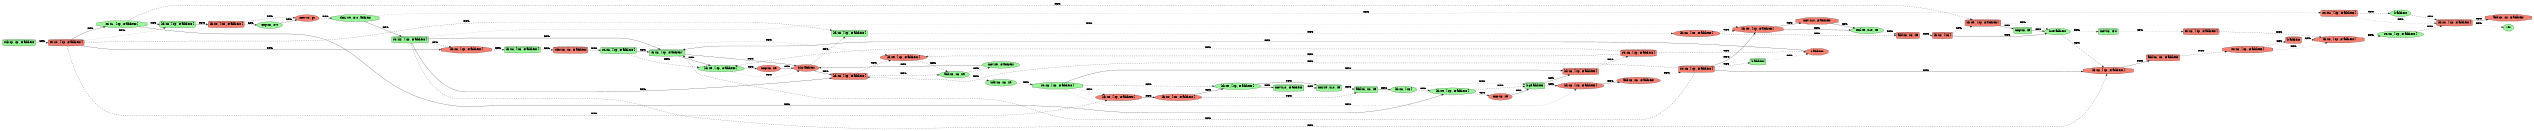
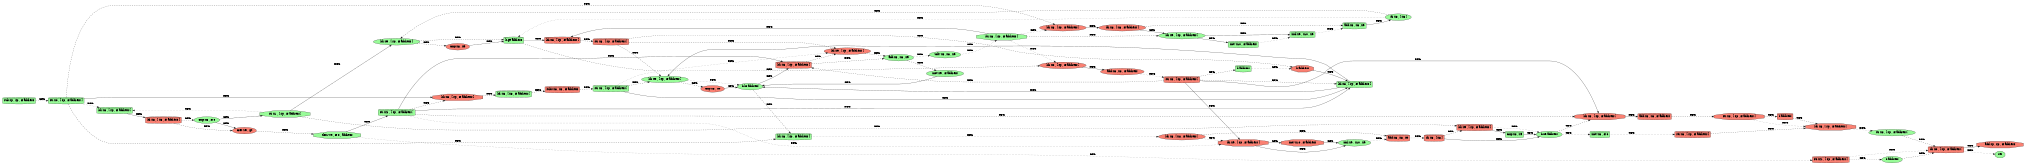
(2077, 30) -> (1568, 133)
(87, 32) -> (240, 117)
(66, 43) -> (66, 101)
(806, 68) -> (750, 87)
